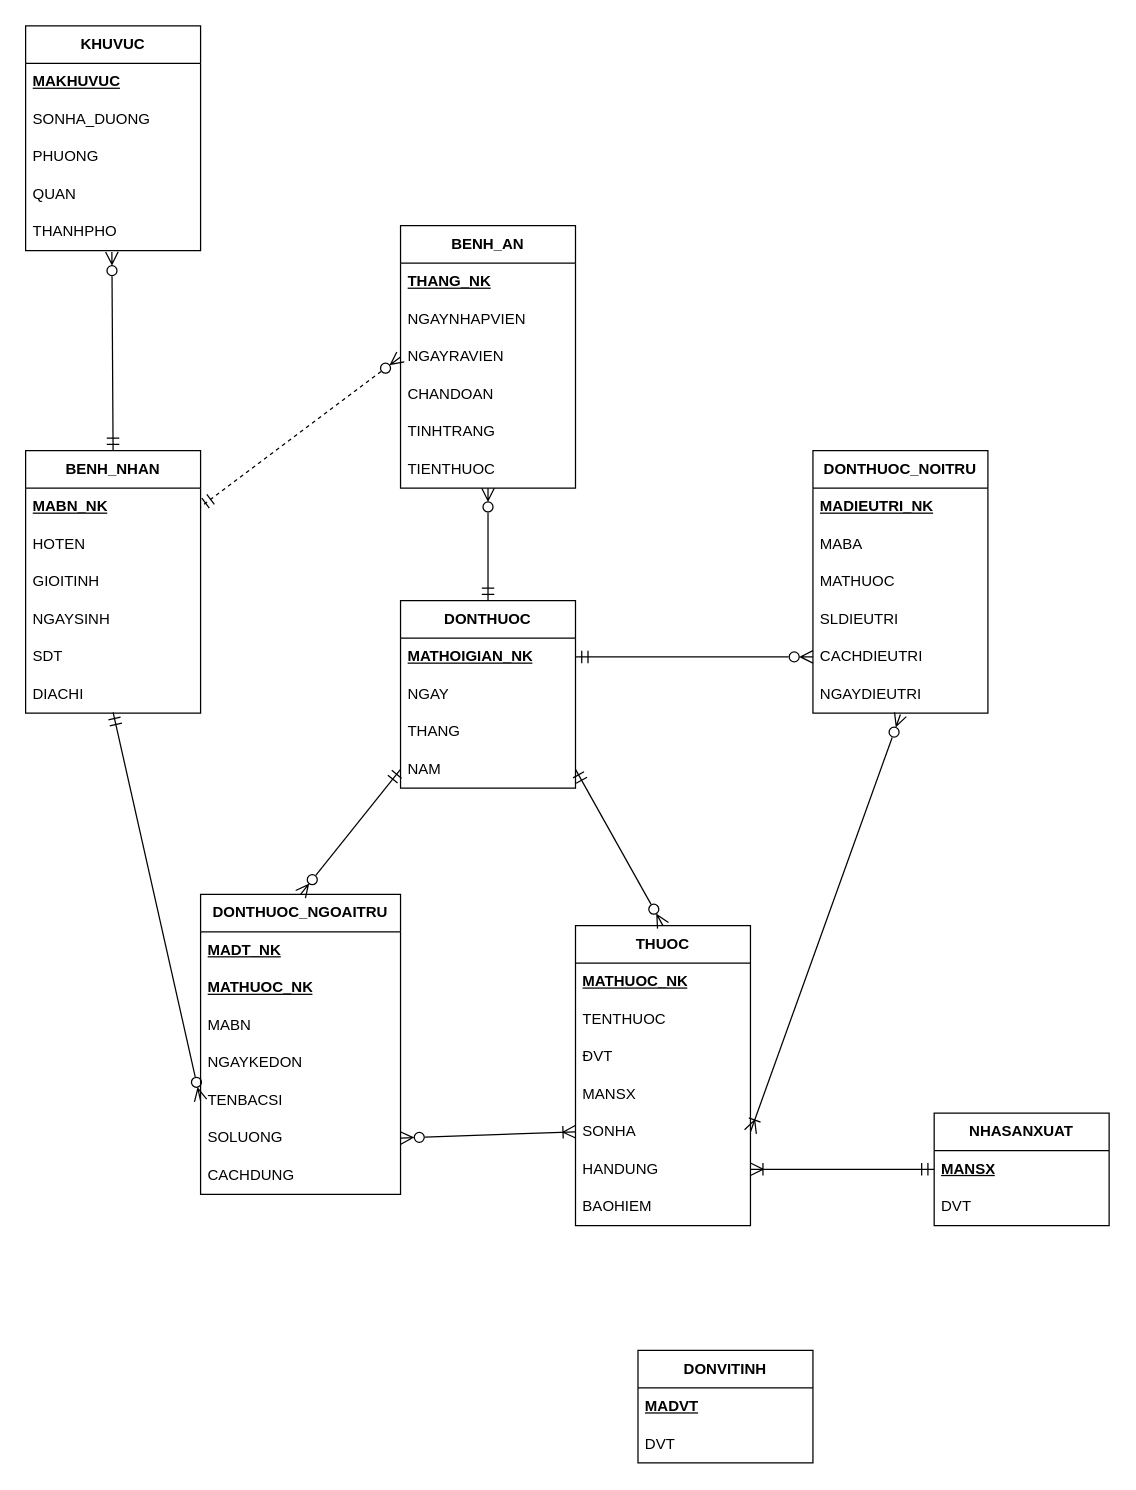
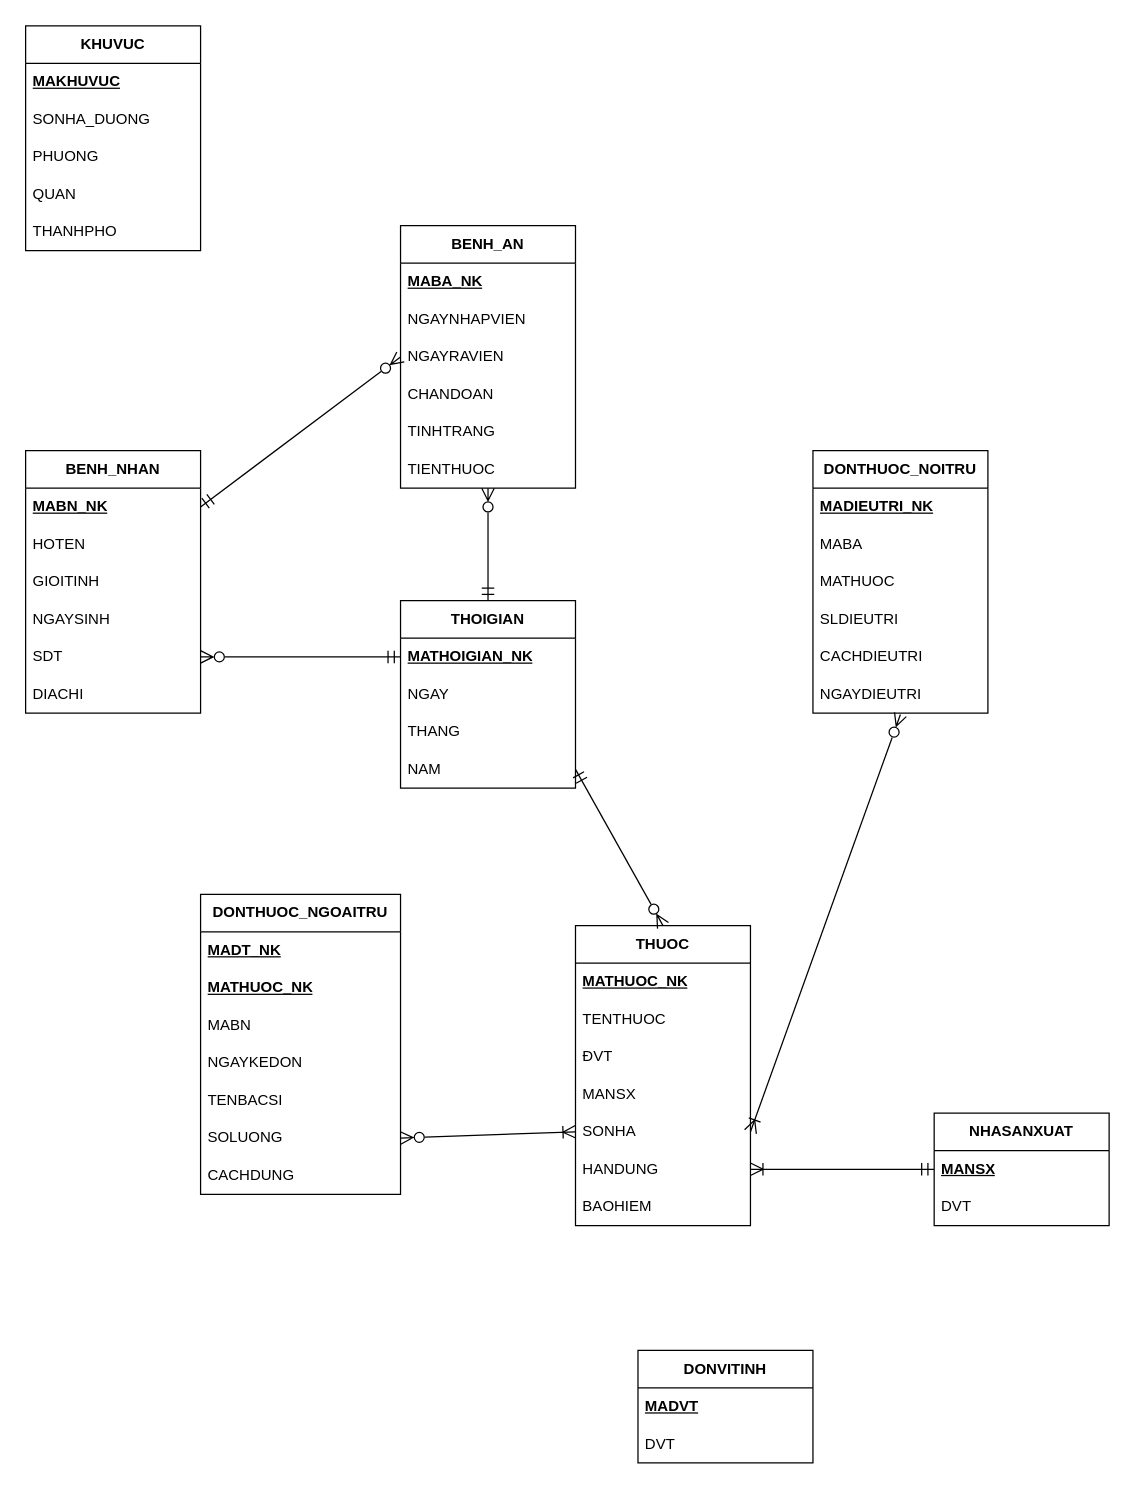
(442, 282) -> (438, 282)
(113, 363) -> none
(290, 439) -> (290, 439)
(488, 619) -> (488, 619)
none -> (311, 657)
(683, 657) -> none
(357, 824) -> none
(155, 896) -> none
